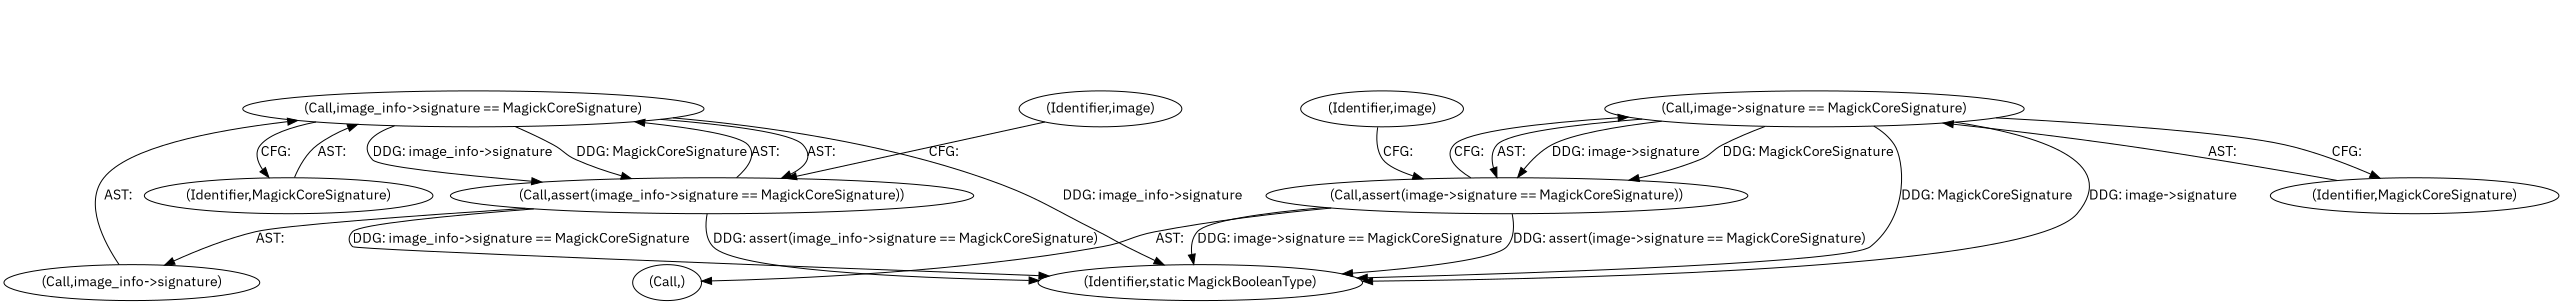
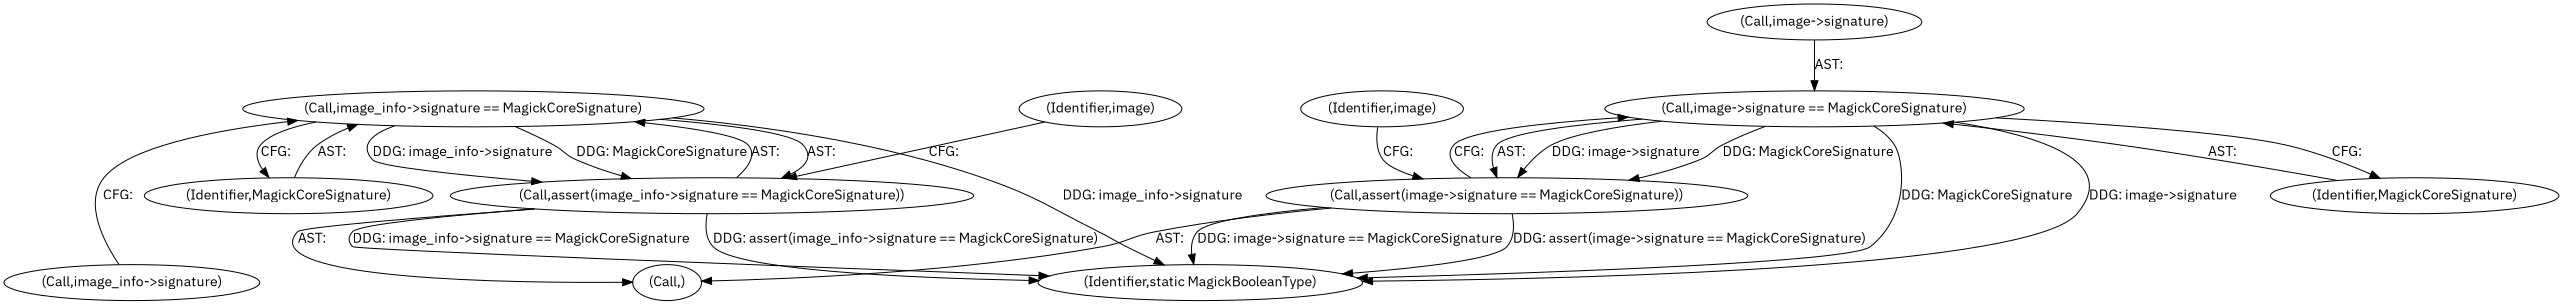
none -> (1814, 22)
(120, 196) -> (120, 196)
(347, 221) -> (329, 264)
